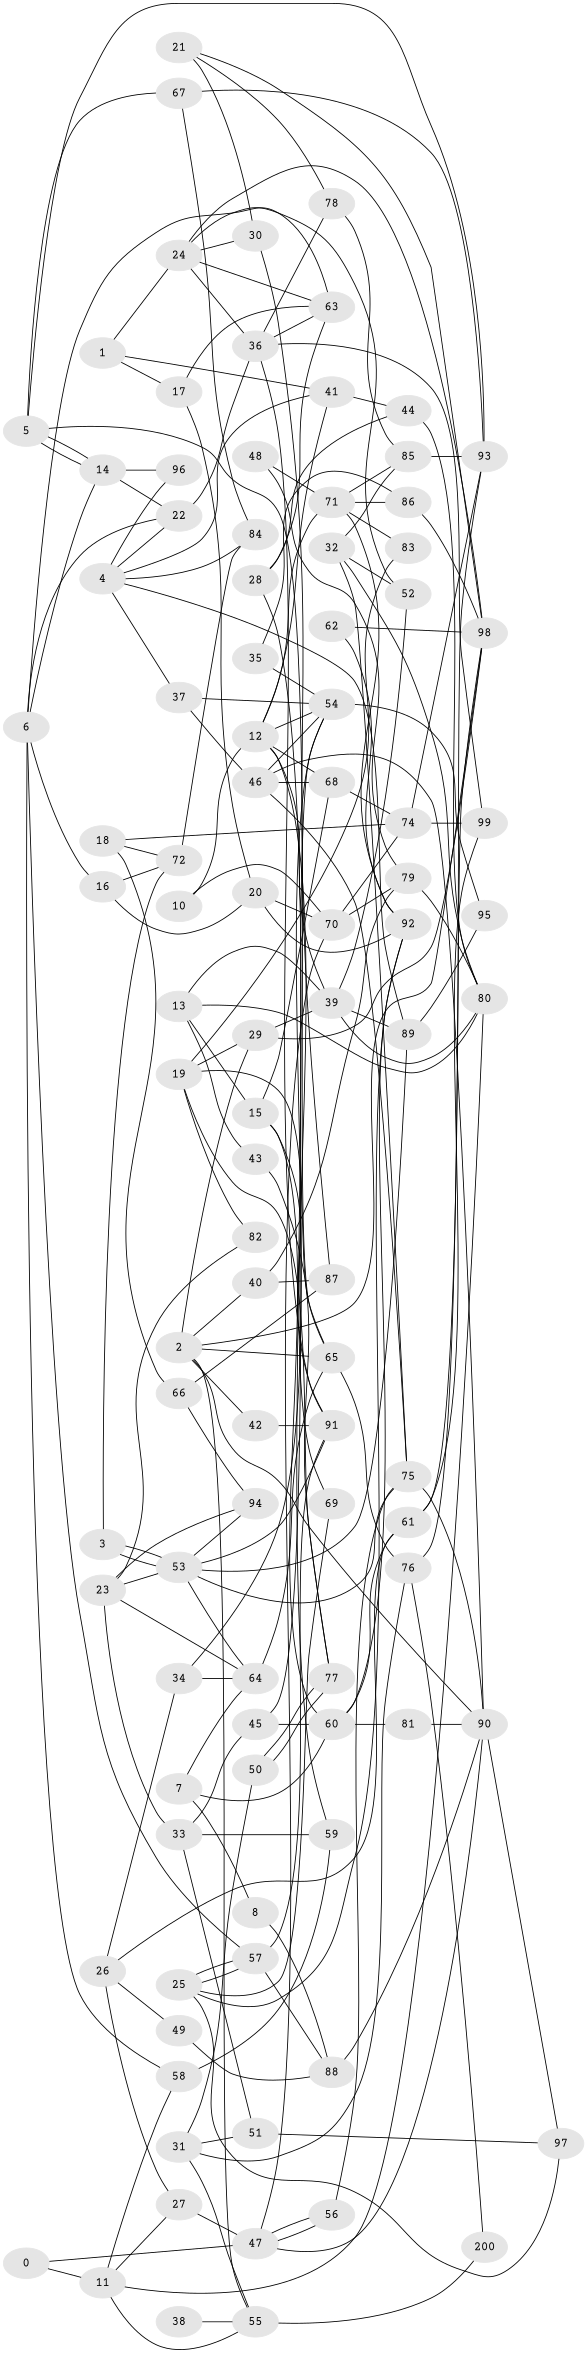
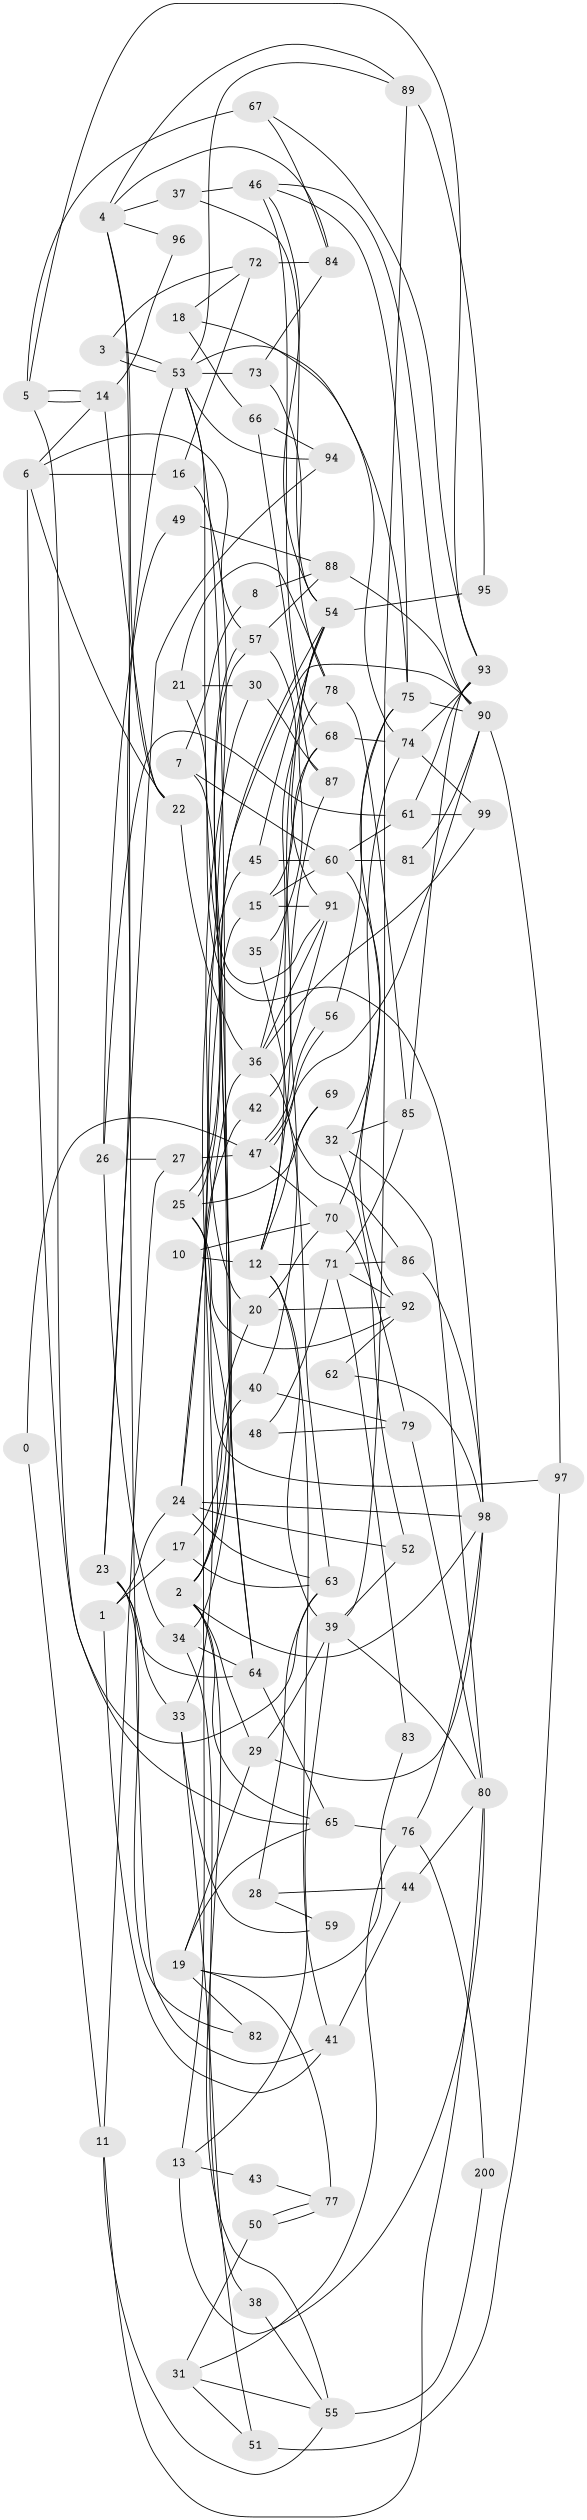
none -> (255, 373)
none -> (212, 1843)
(179, 2077) -> none
